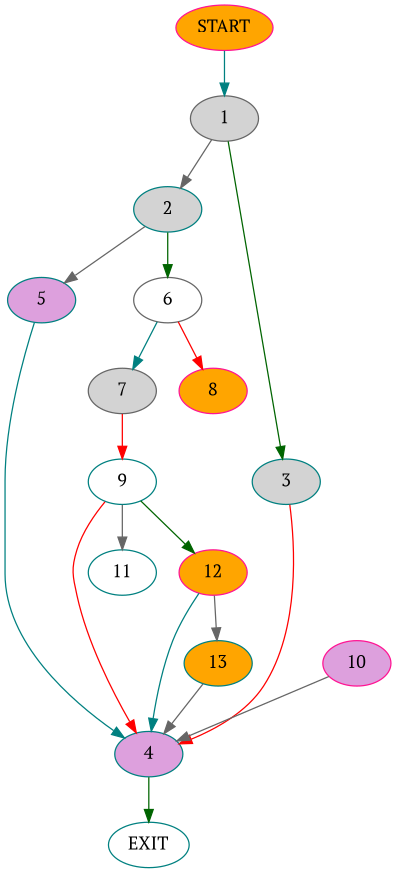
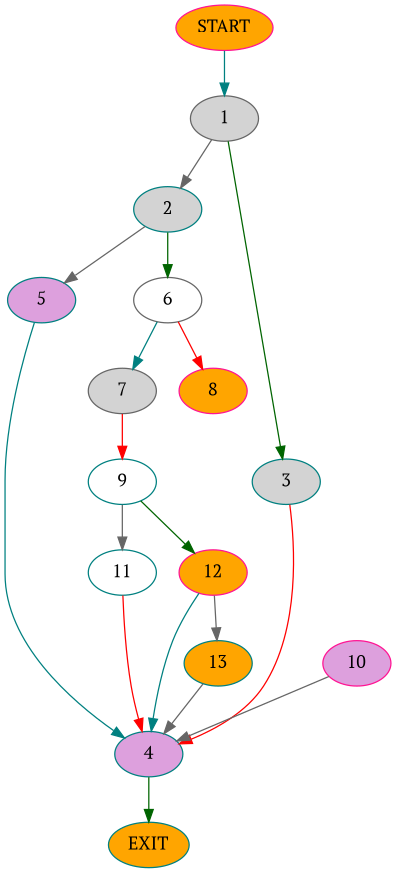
(81, 612) -> (127, 658)
(149, 845) -> (149, 845)
